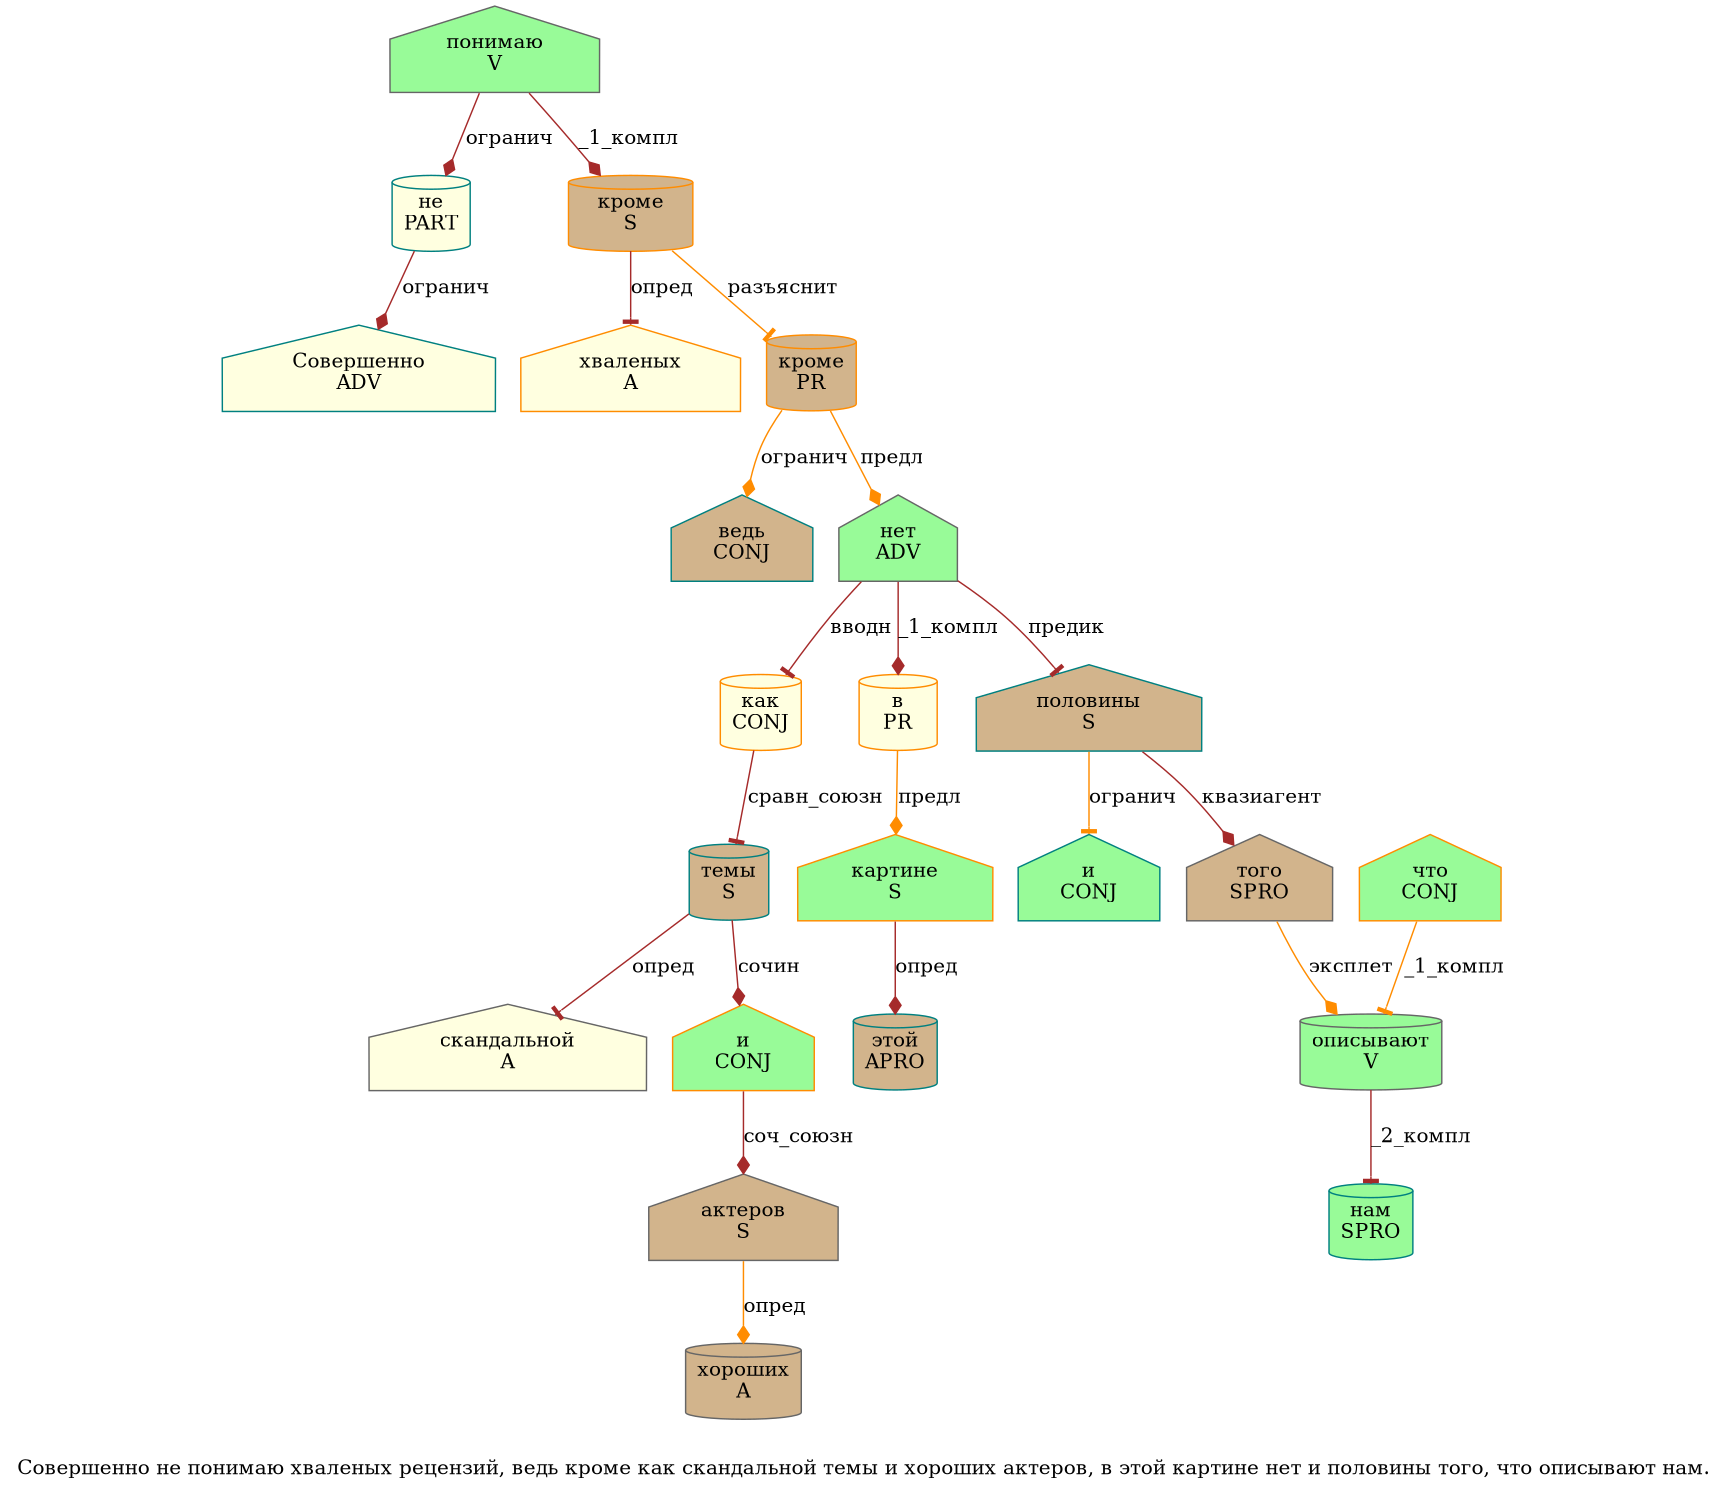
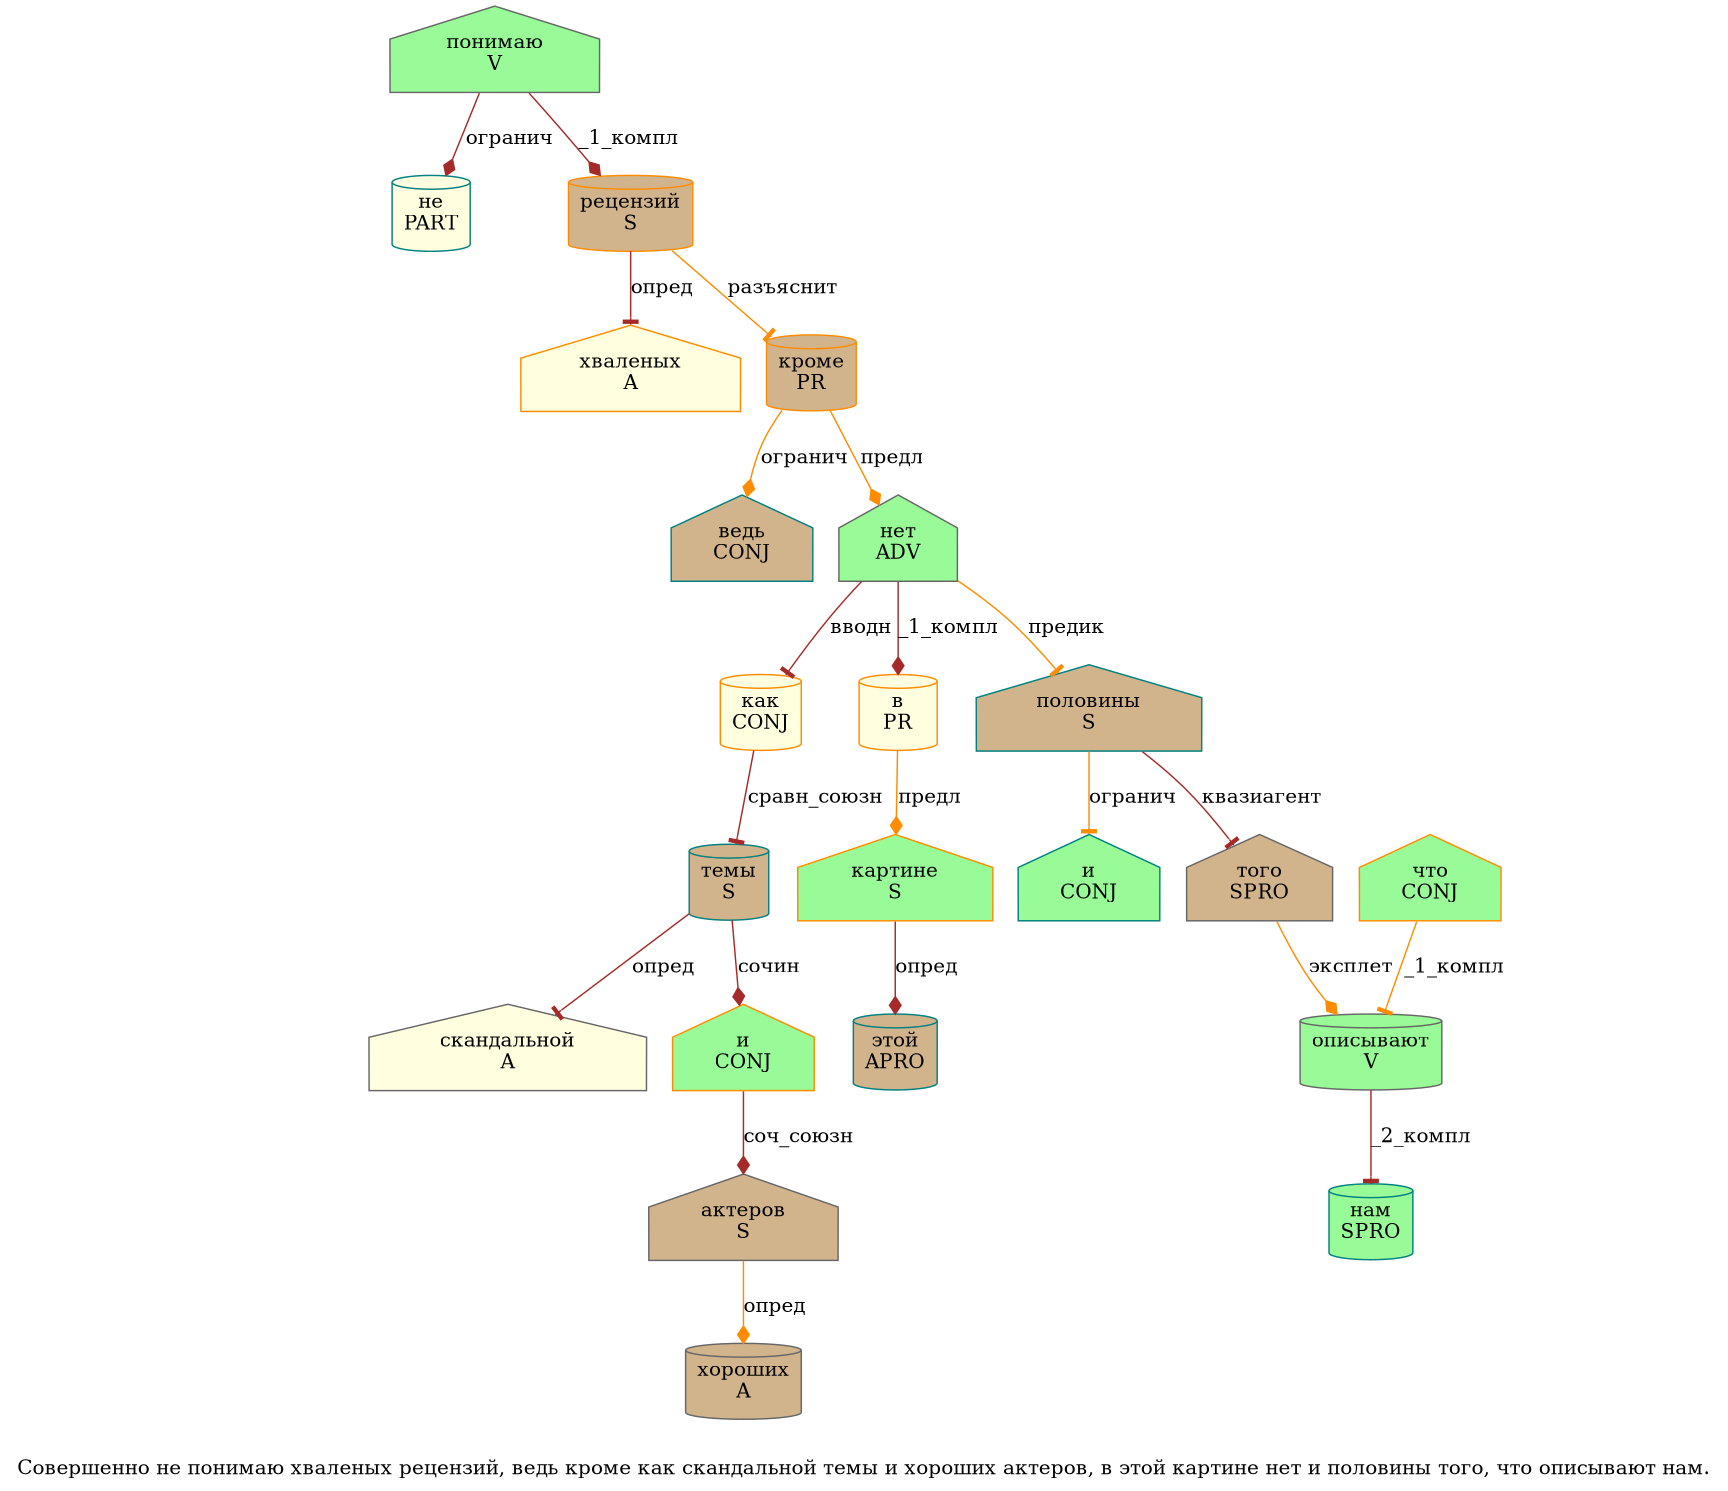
(631, 213) -> (631, 213)
(359, 373) -> none
(1009, 620) -> (1009, 620)
(1189, 792) -> (1189, 792)
